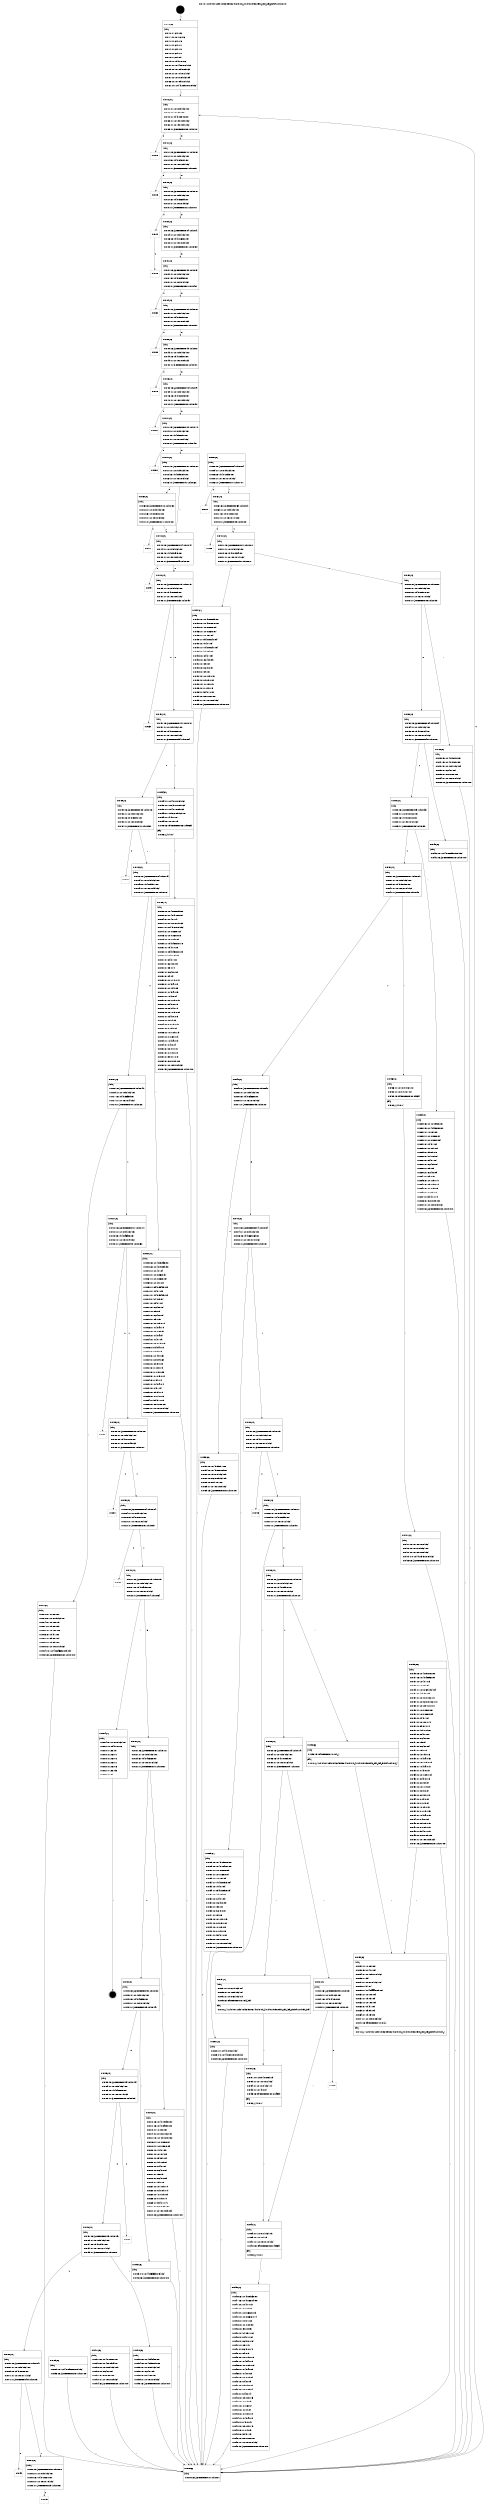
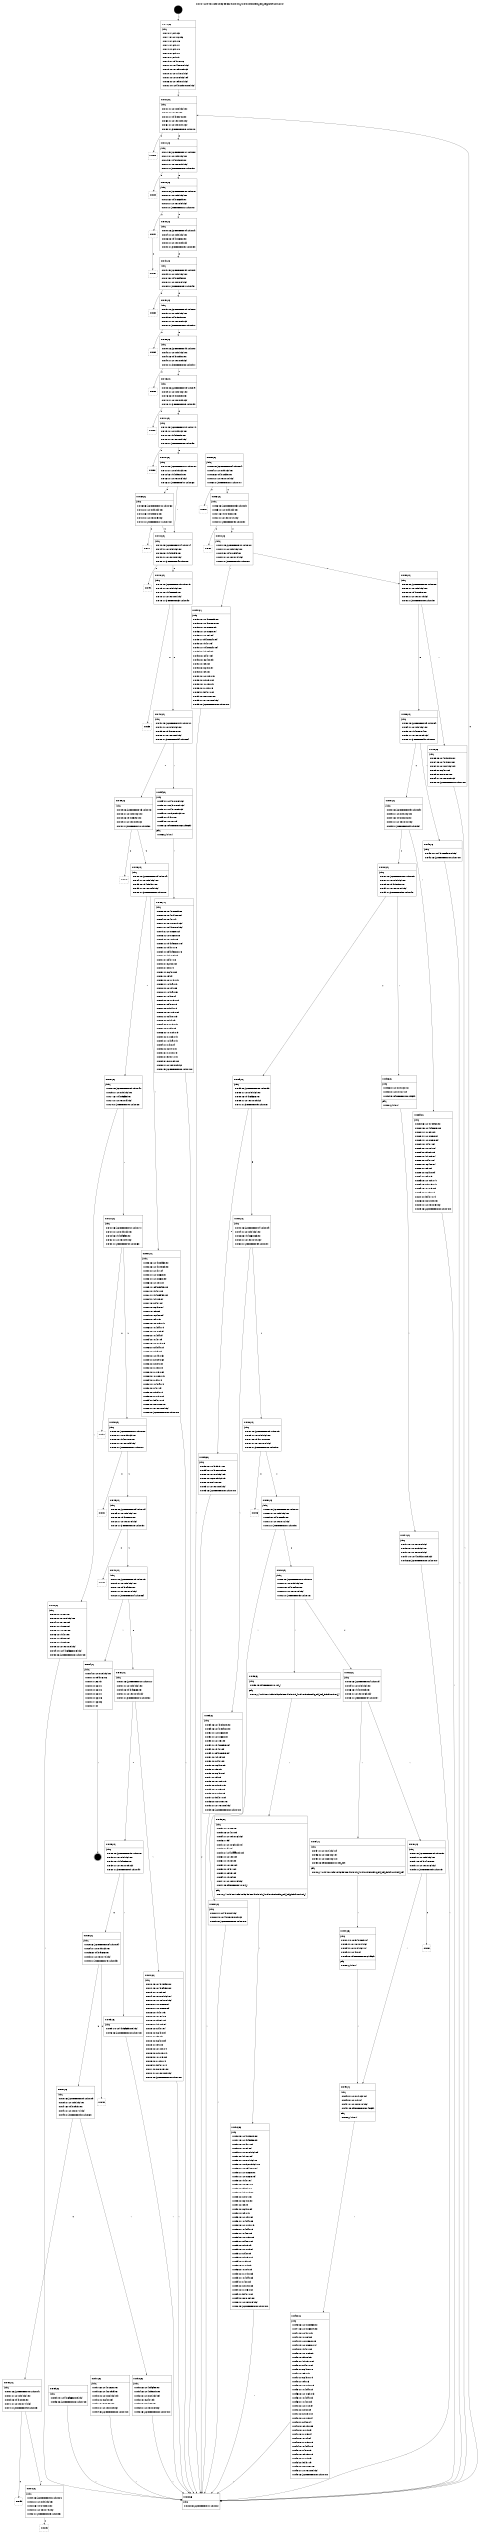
(411, 1900) -> (256, 2010)
